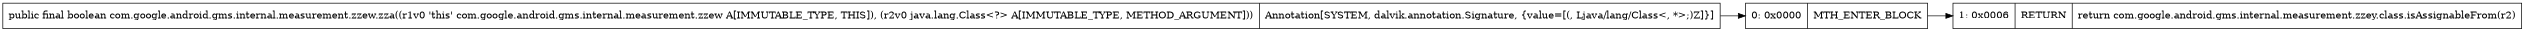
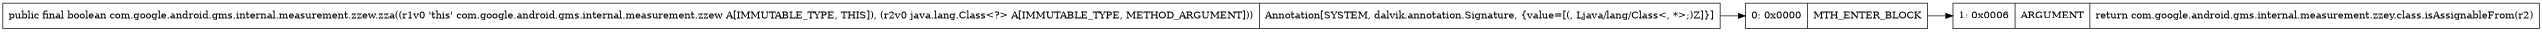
(2044, 16) -> (2052, 16)
